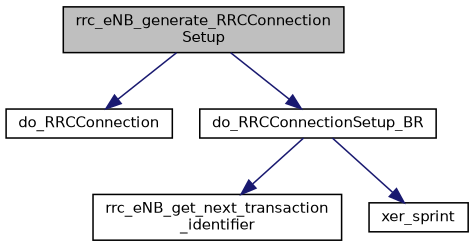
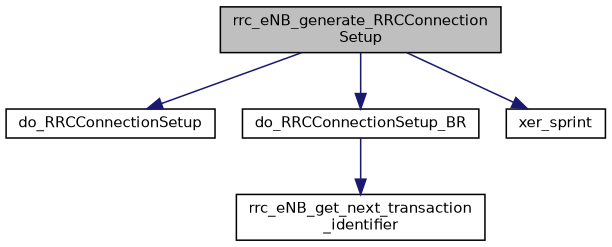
(89, 124) -> (111, 124)
(363, 165) -> (460, 78)
